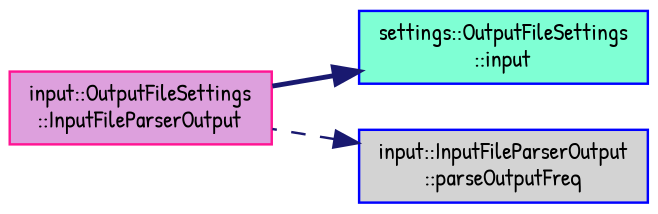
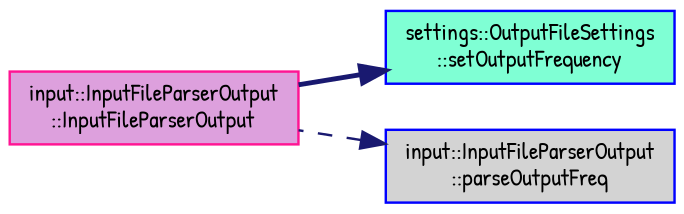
(503, 47) -> (530, 47)
(141, 108) -> (154, 108)
